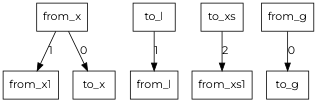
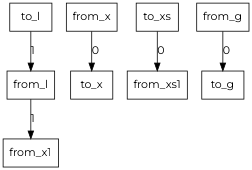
(48, 48) -> (31, 115)
(226, 51) -> (161, 51)
